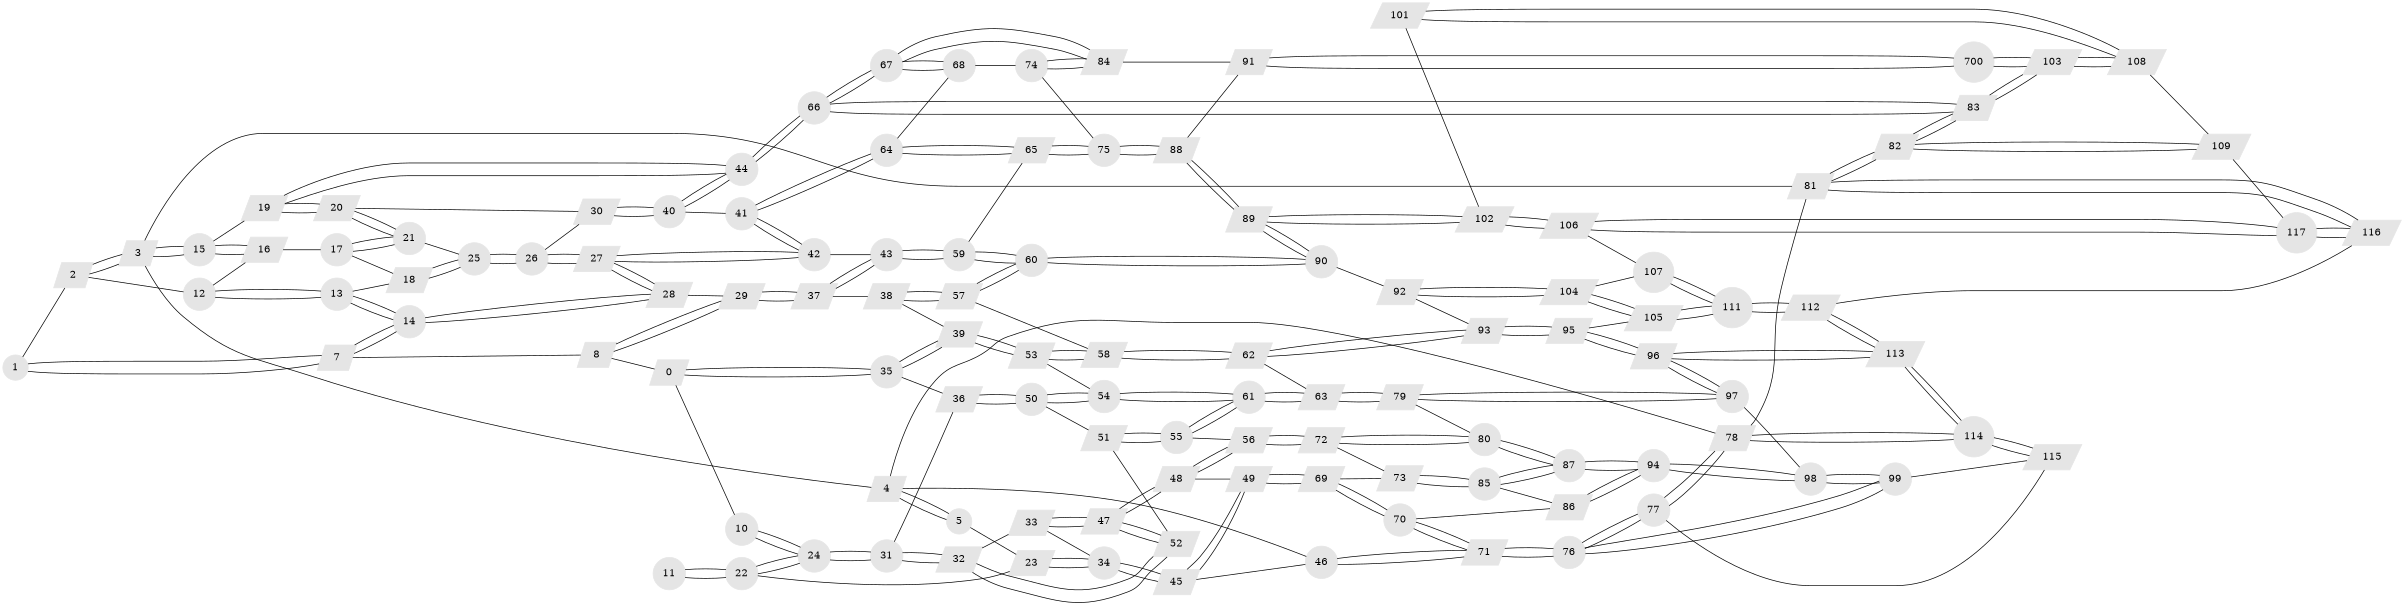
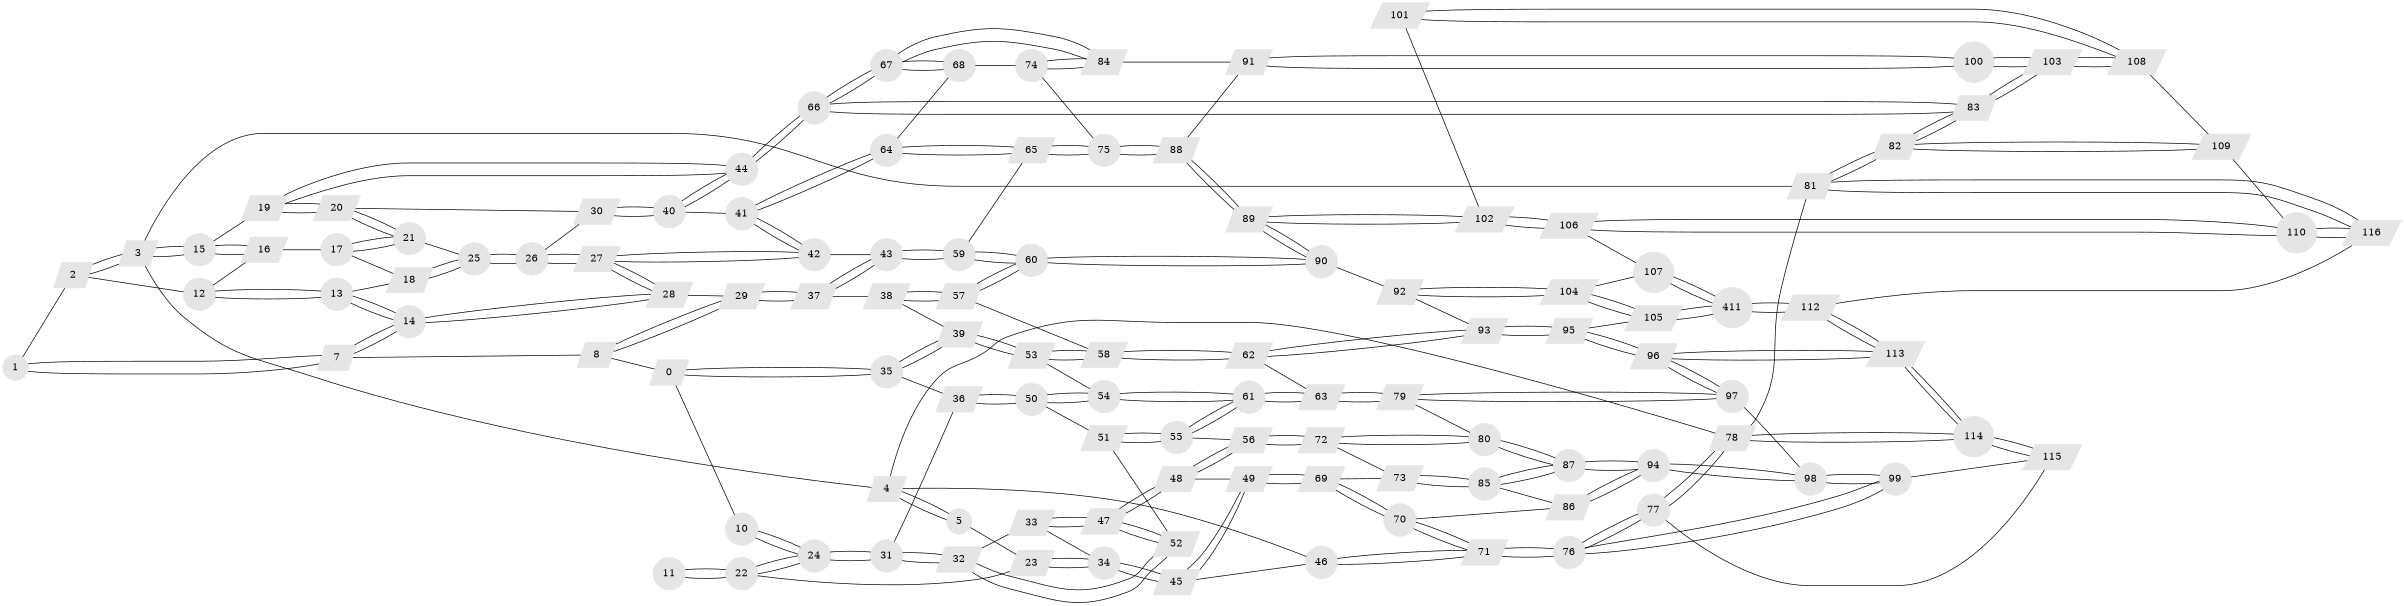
(1974, 62) -> (1974, 62)
(2297, 233) -> (2297, 233)
(1732, 308) -> (1732, 308)
